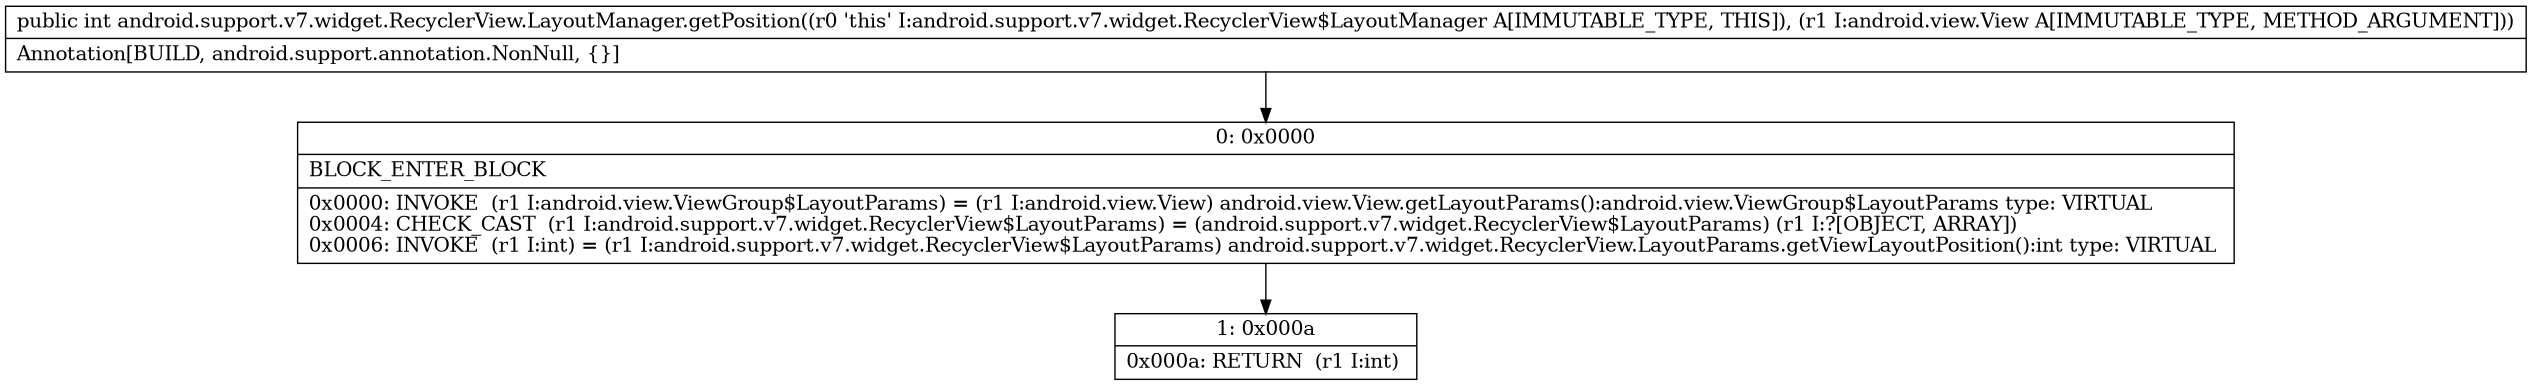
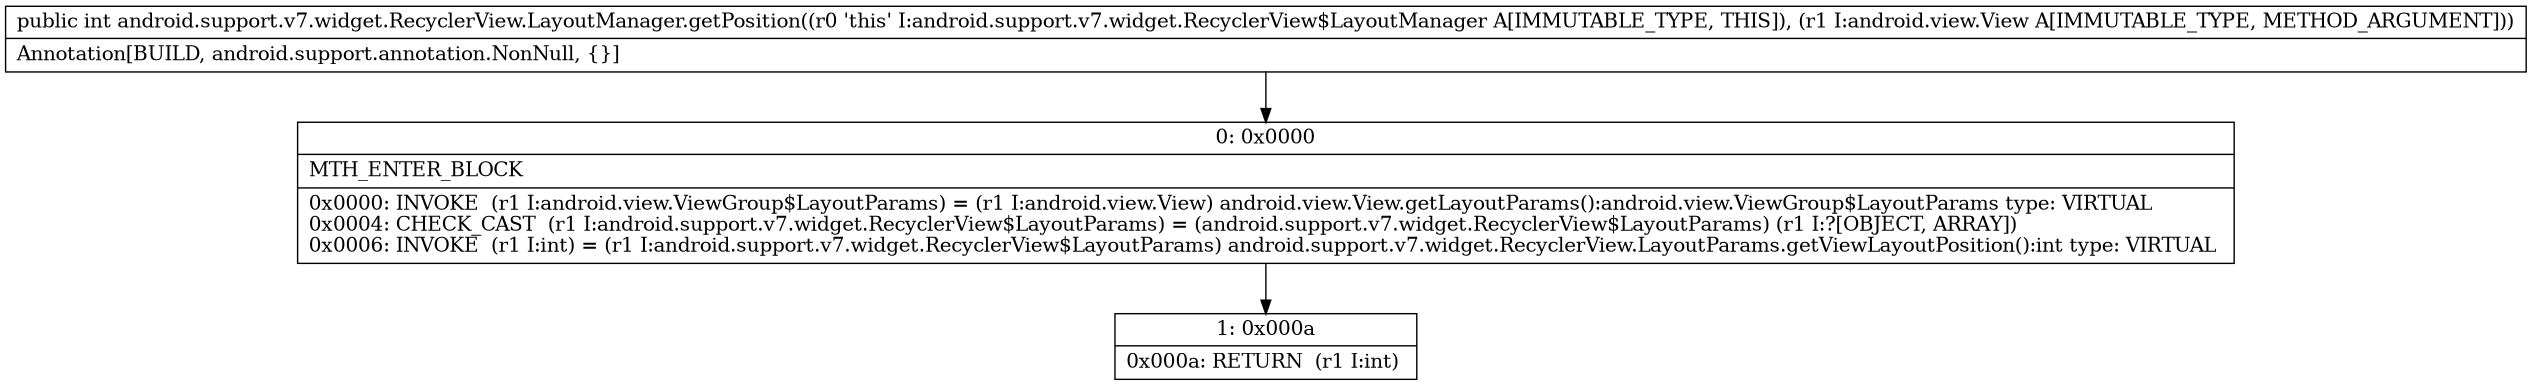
(428, 170) -> (416, 170)
